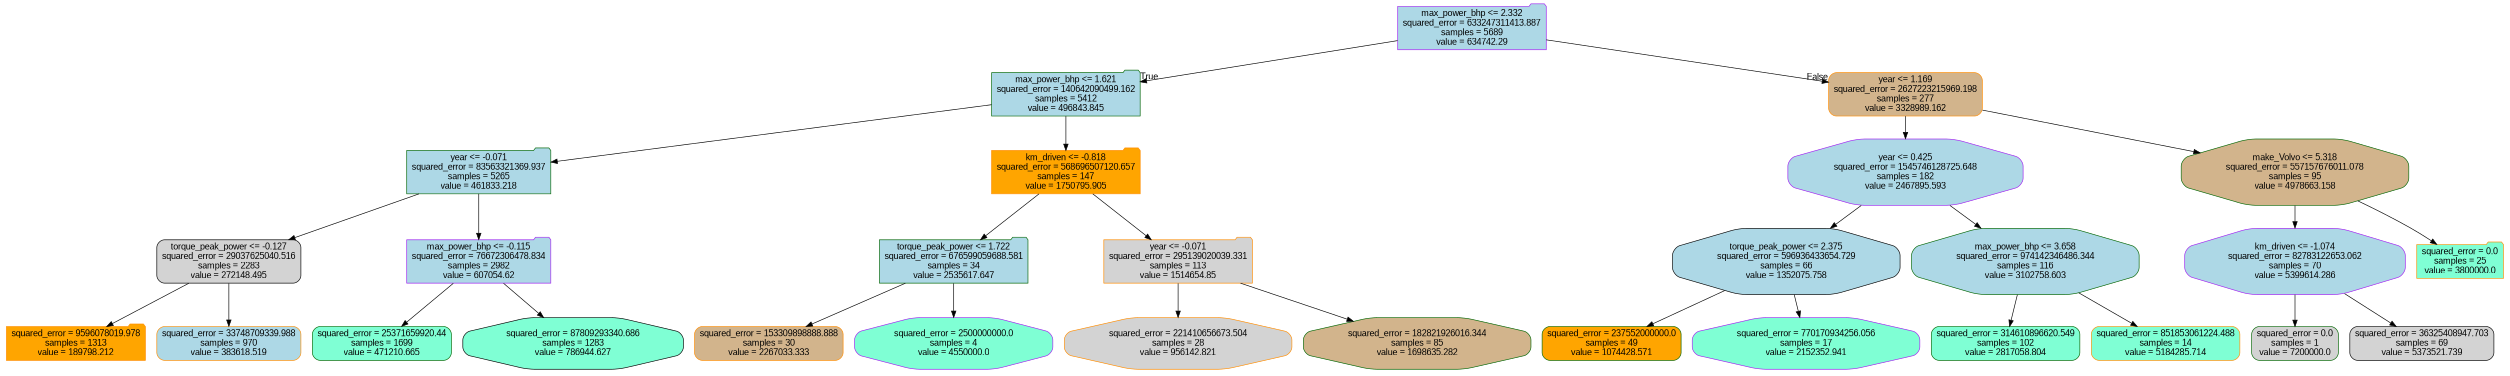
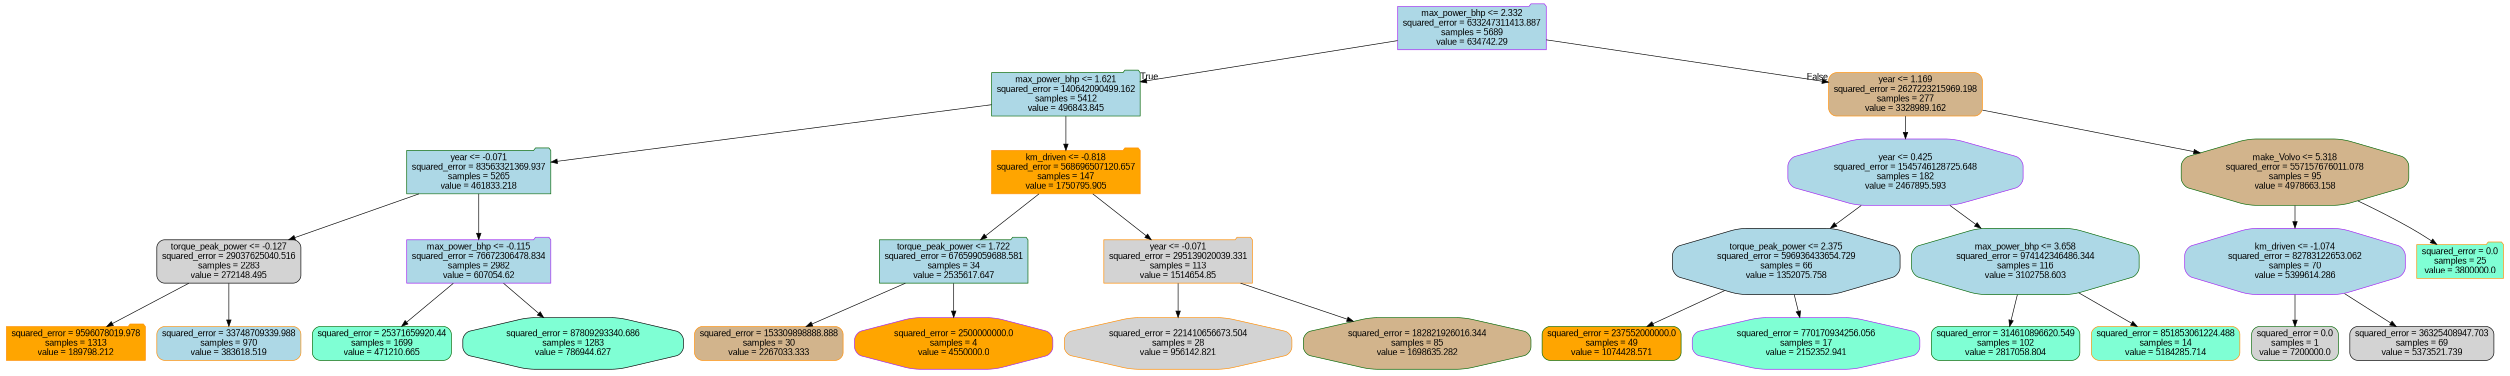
(954, 343) -> (954, 343)
